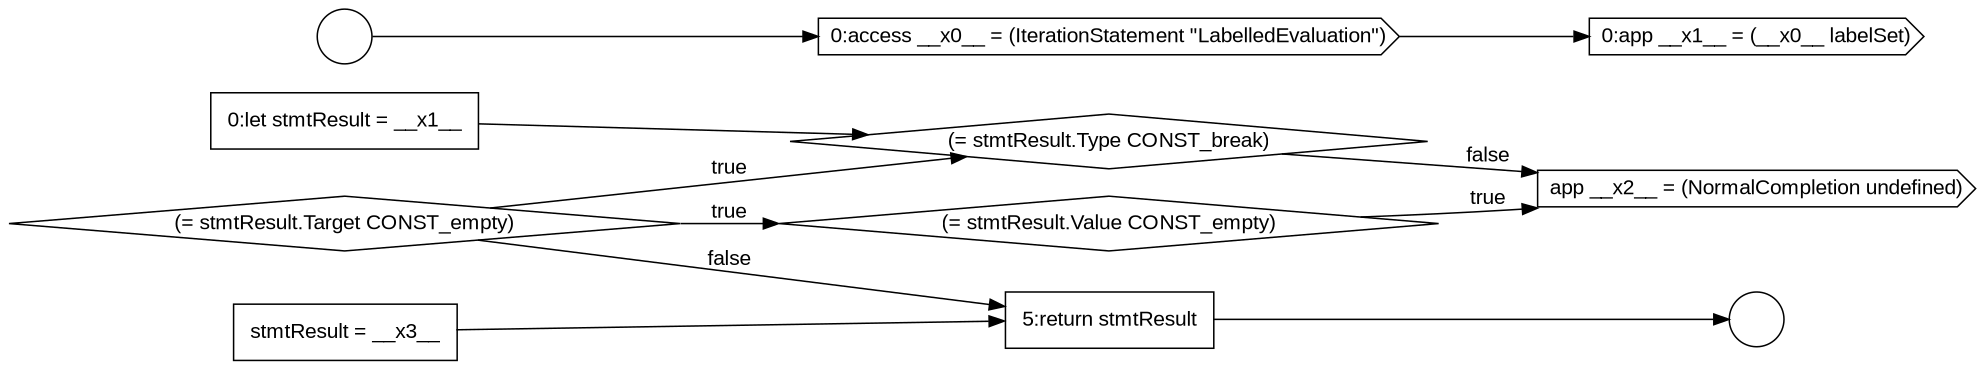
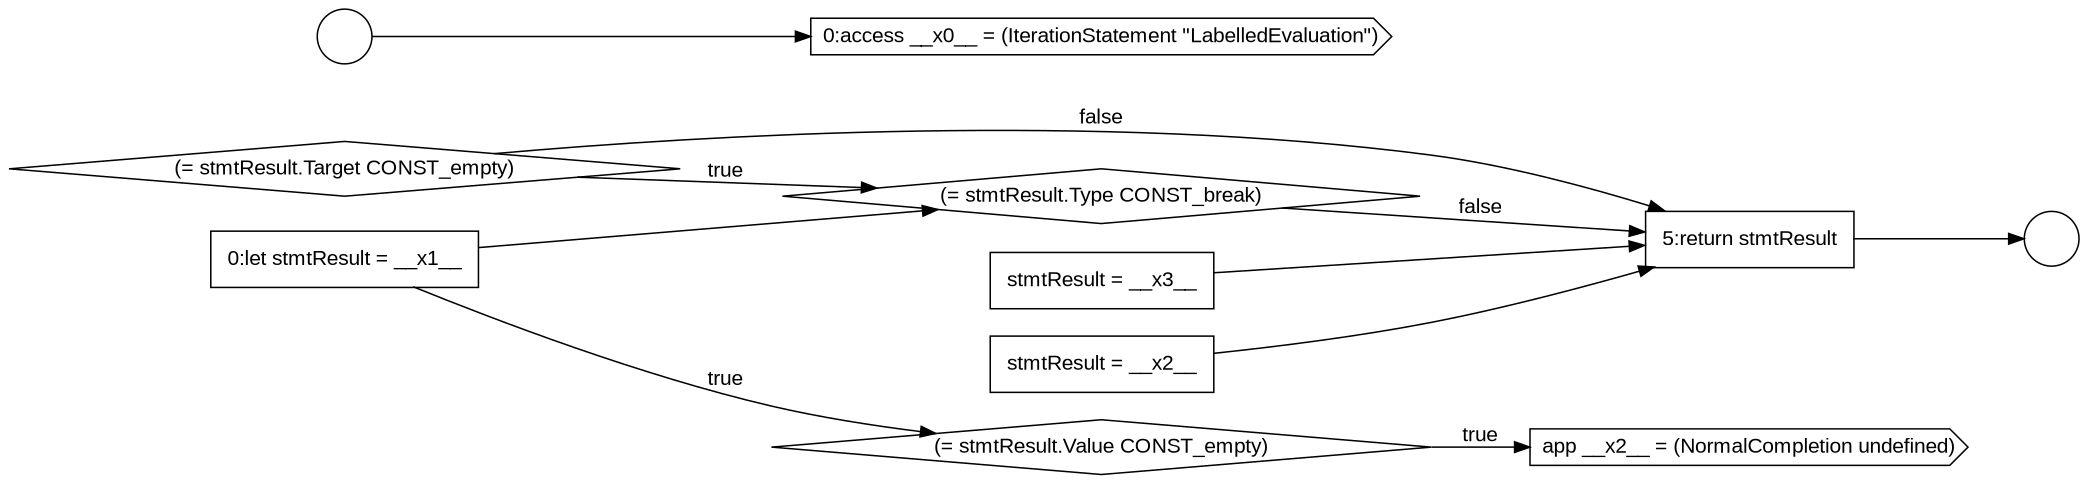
(1757, 36) -> none
(1402, 163) -> (1456, 220)
(722, 224) -> (662, 376)
none -> (1101, 363)
